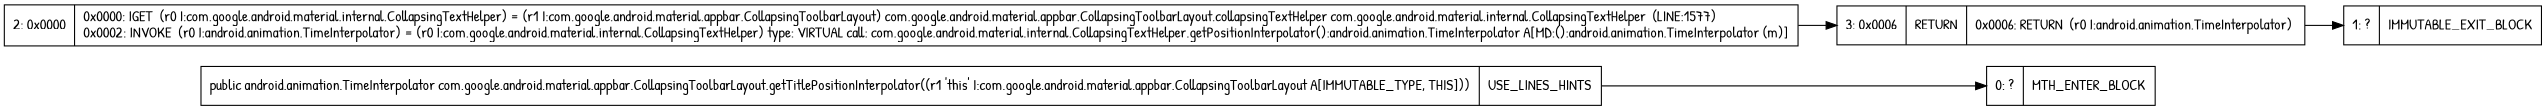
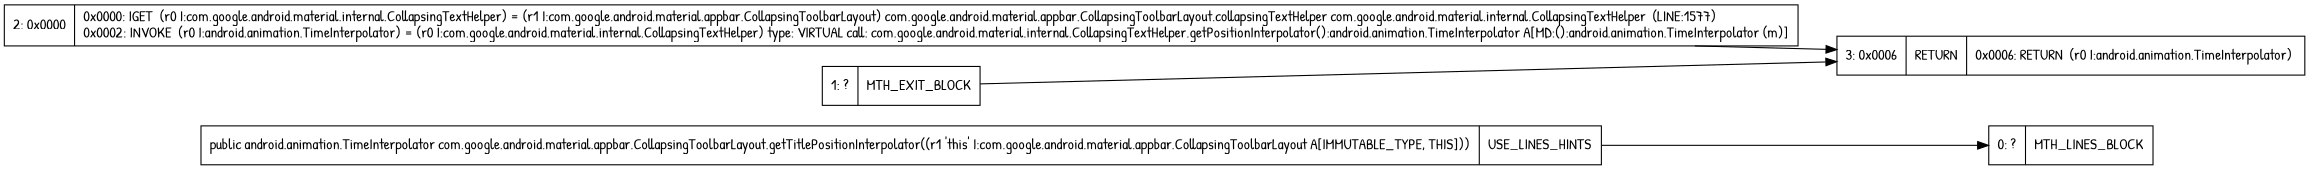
(2319, 25) -> (1403, 73)
(2460, 25) -> (919, 85)
(2089, 85) -> (2089, 145)
